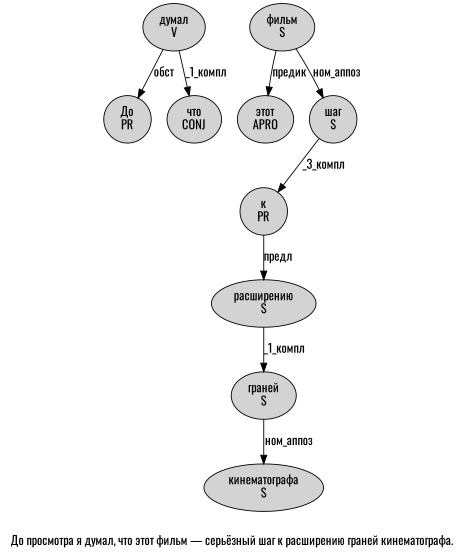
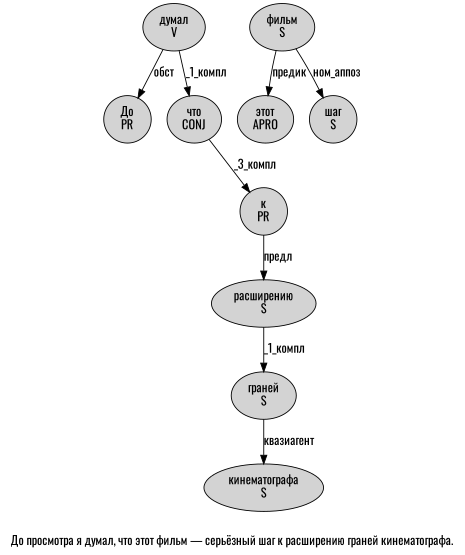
(301, 162) -> (227, 162)
(289, 442) -> (289, 442)
